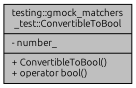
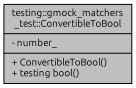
(50, 73) -> (46, 73)
